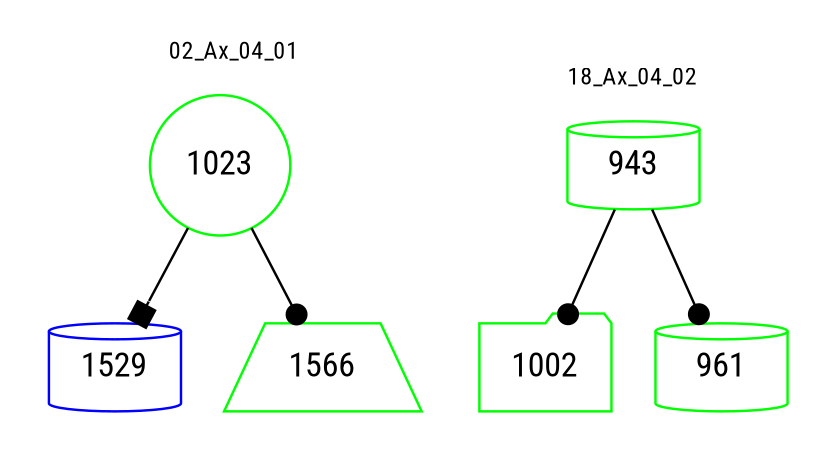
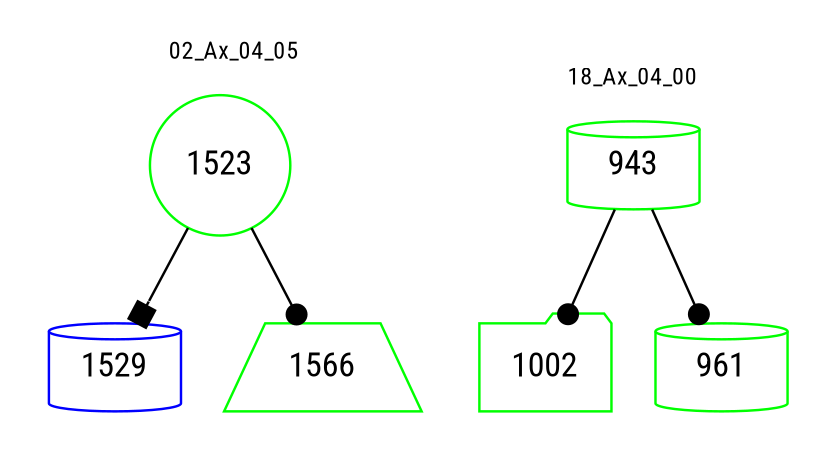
(235, 53) -> (235, 53)
(633, 78) -> (633, 78)
(220, 165) -> (220, 165)
